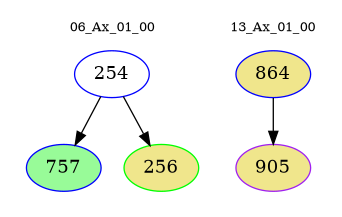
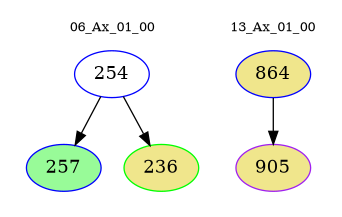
(64, 168) -> (64, 168)
(161, 168) -> (161, 168)
